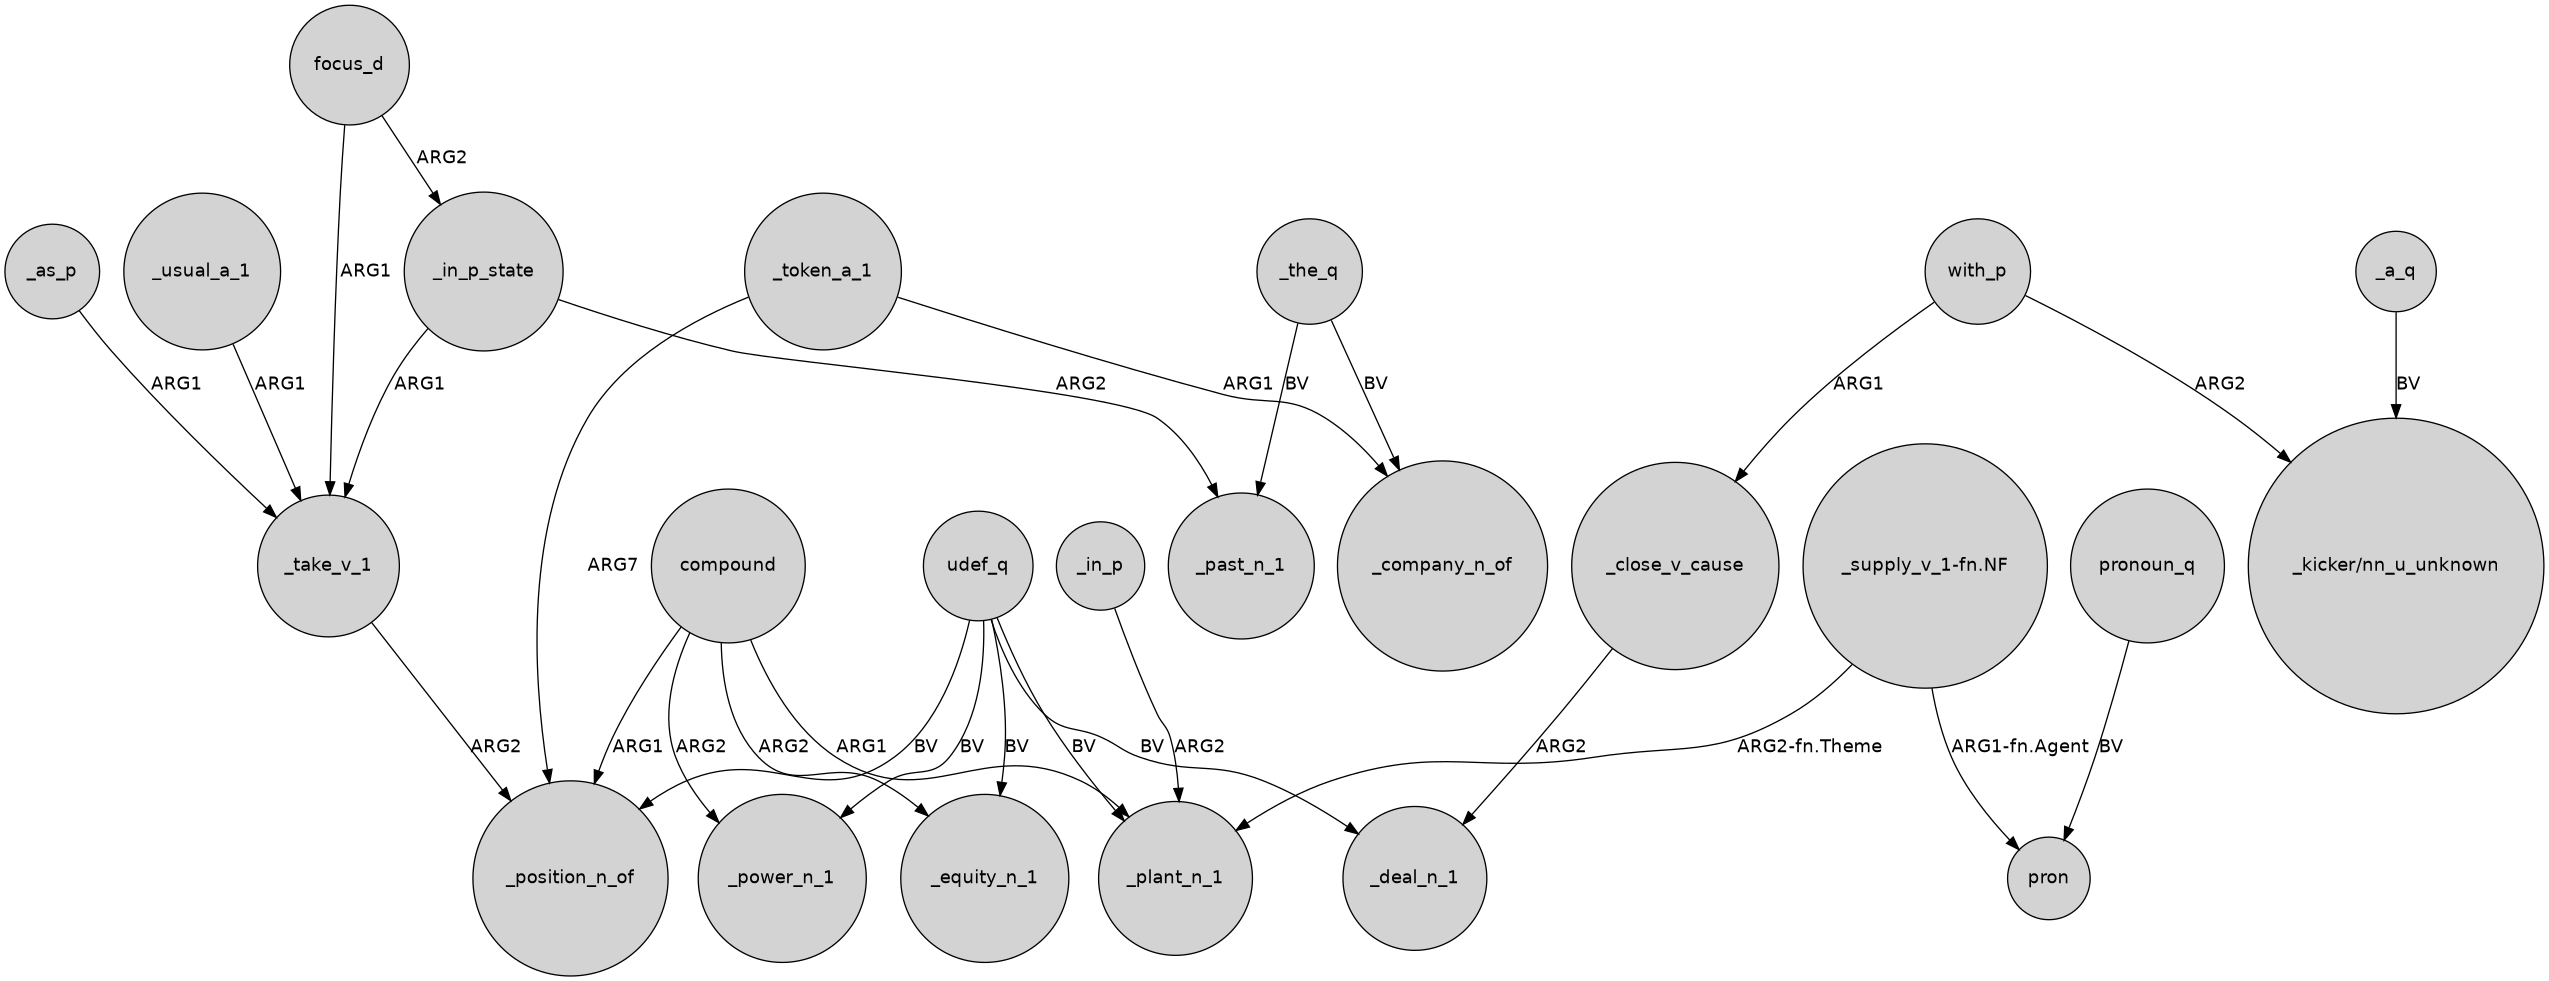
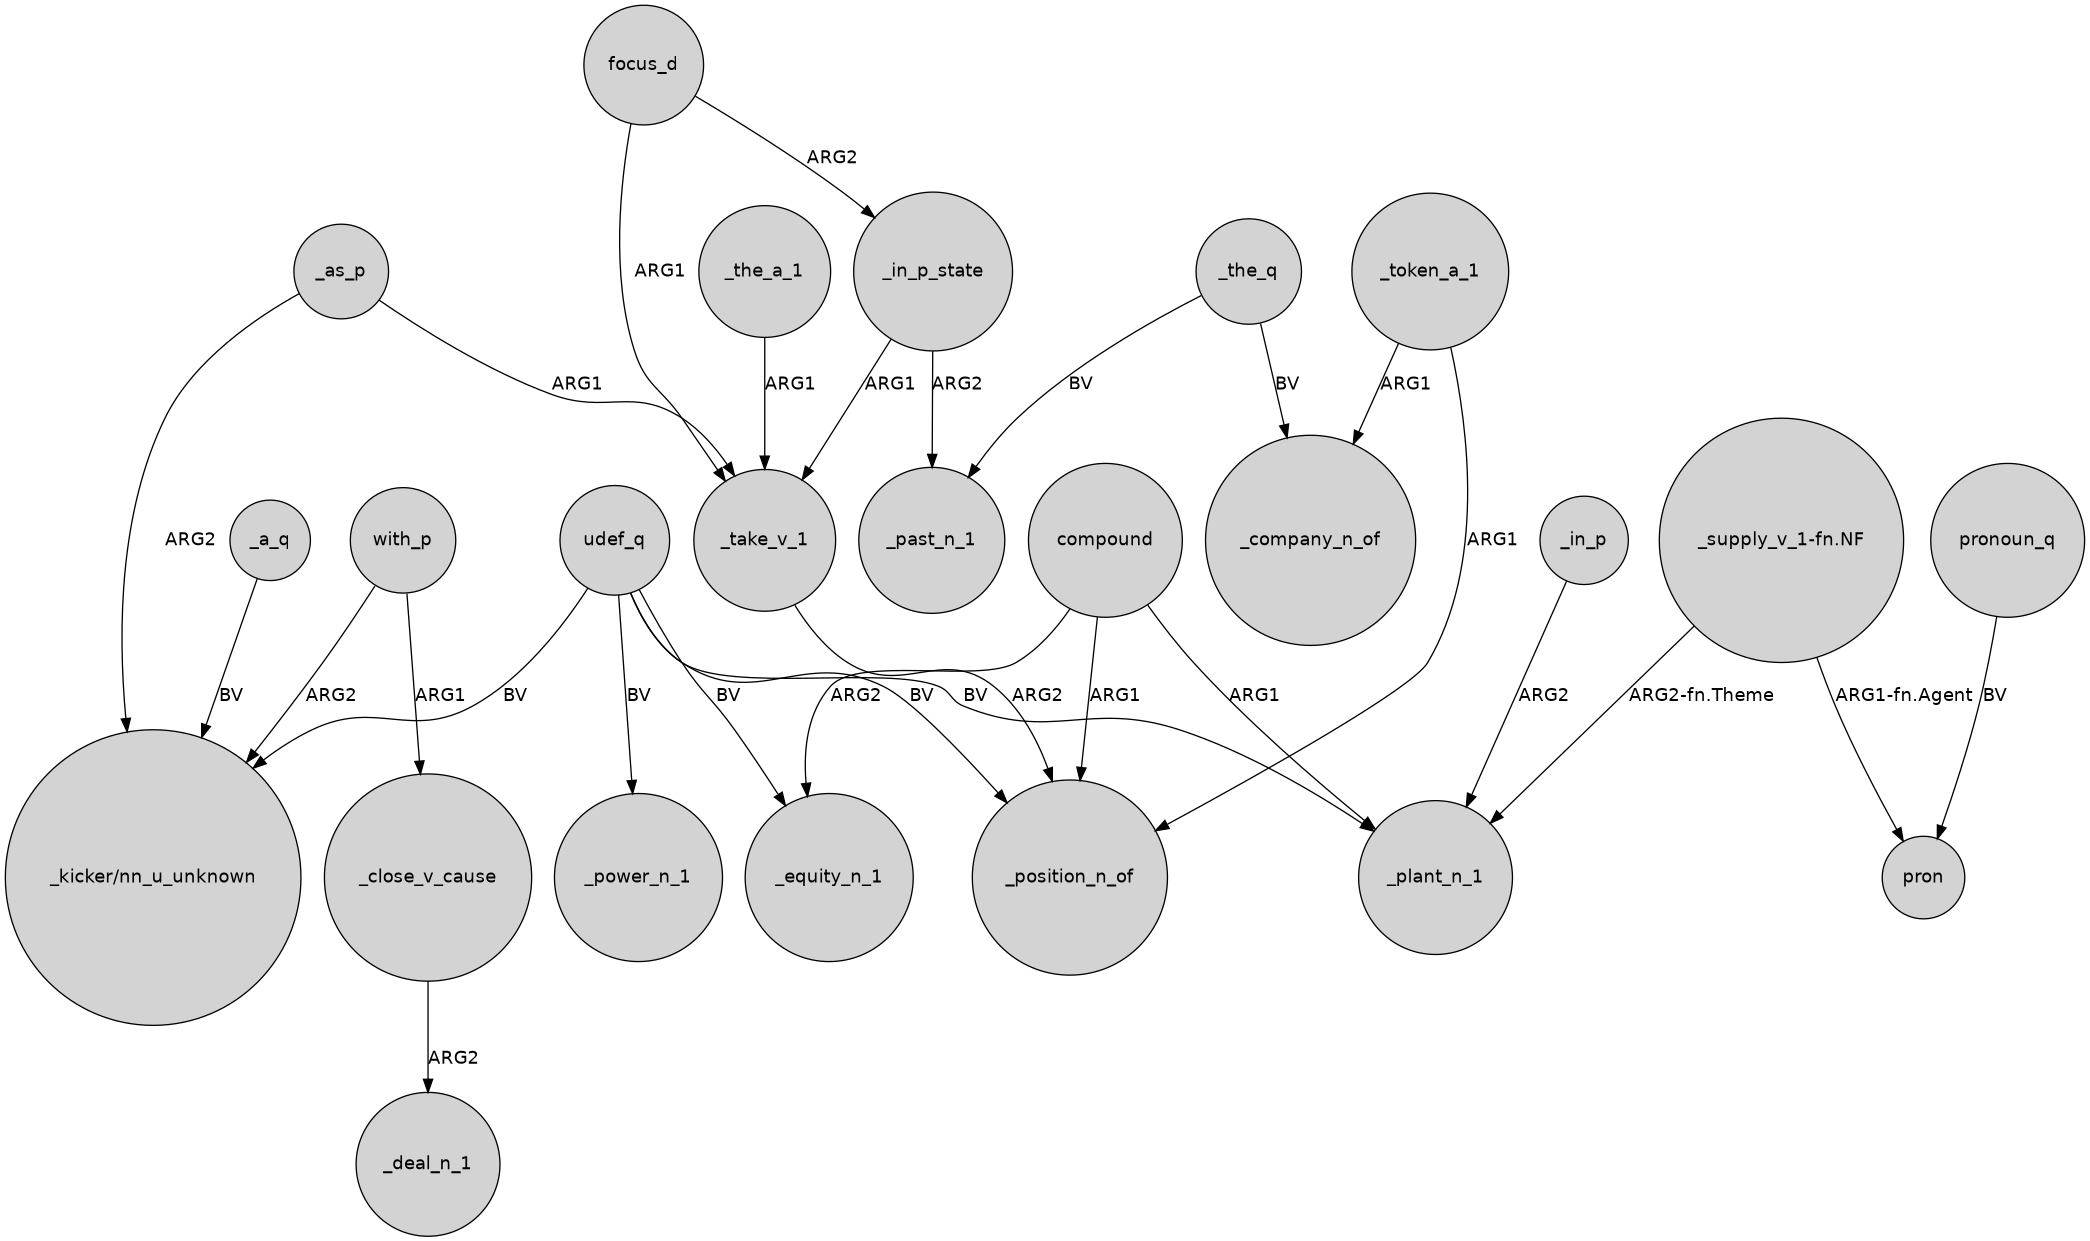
(202, 272) -> (765, 272)
none -> (144, 474)
(614, 566) -> (1493, 540)
(669, 727) -> none
(1143, 758) -> (447, 716)
